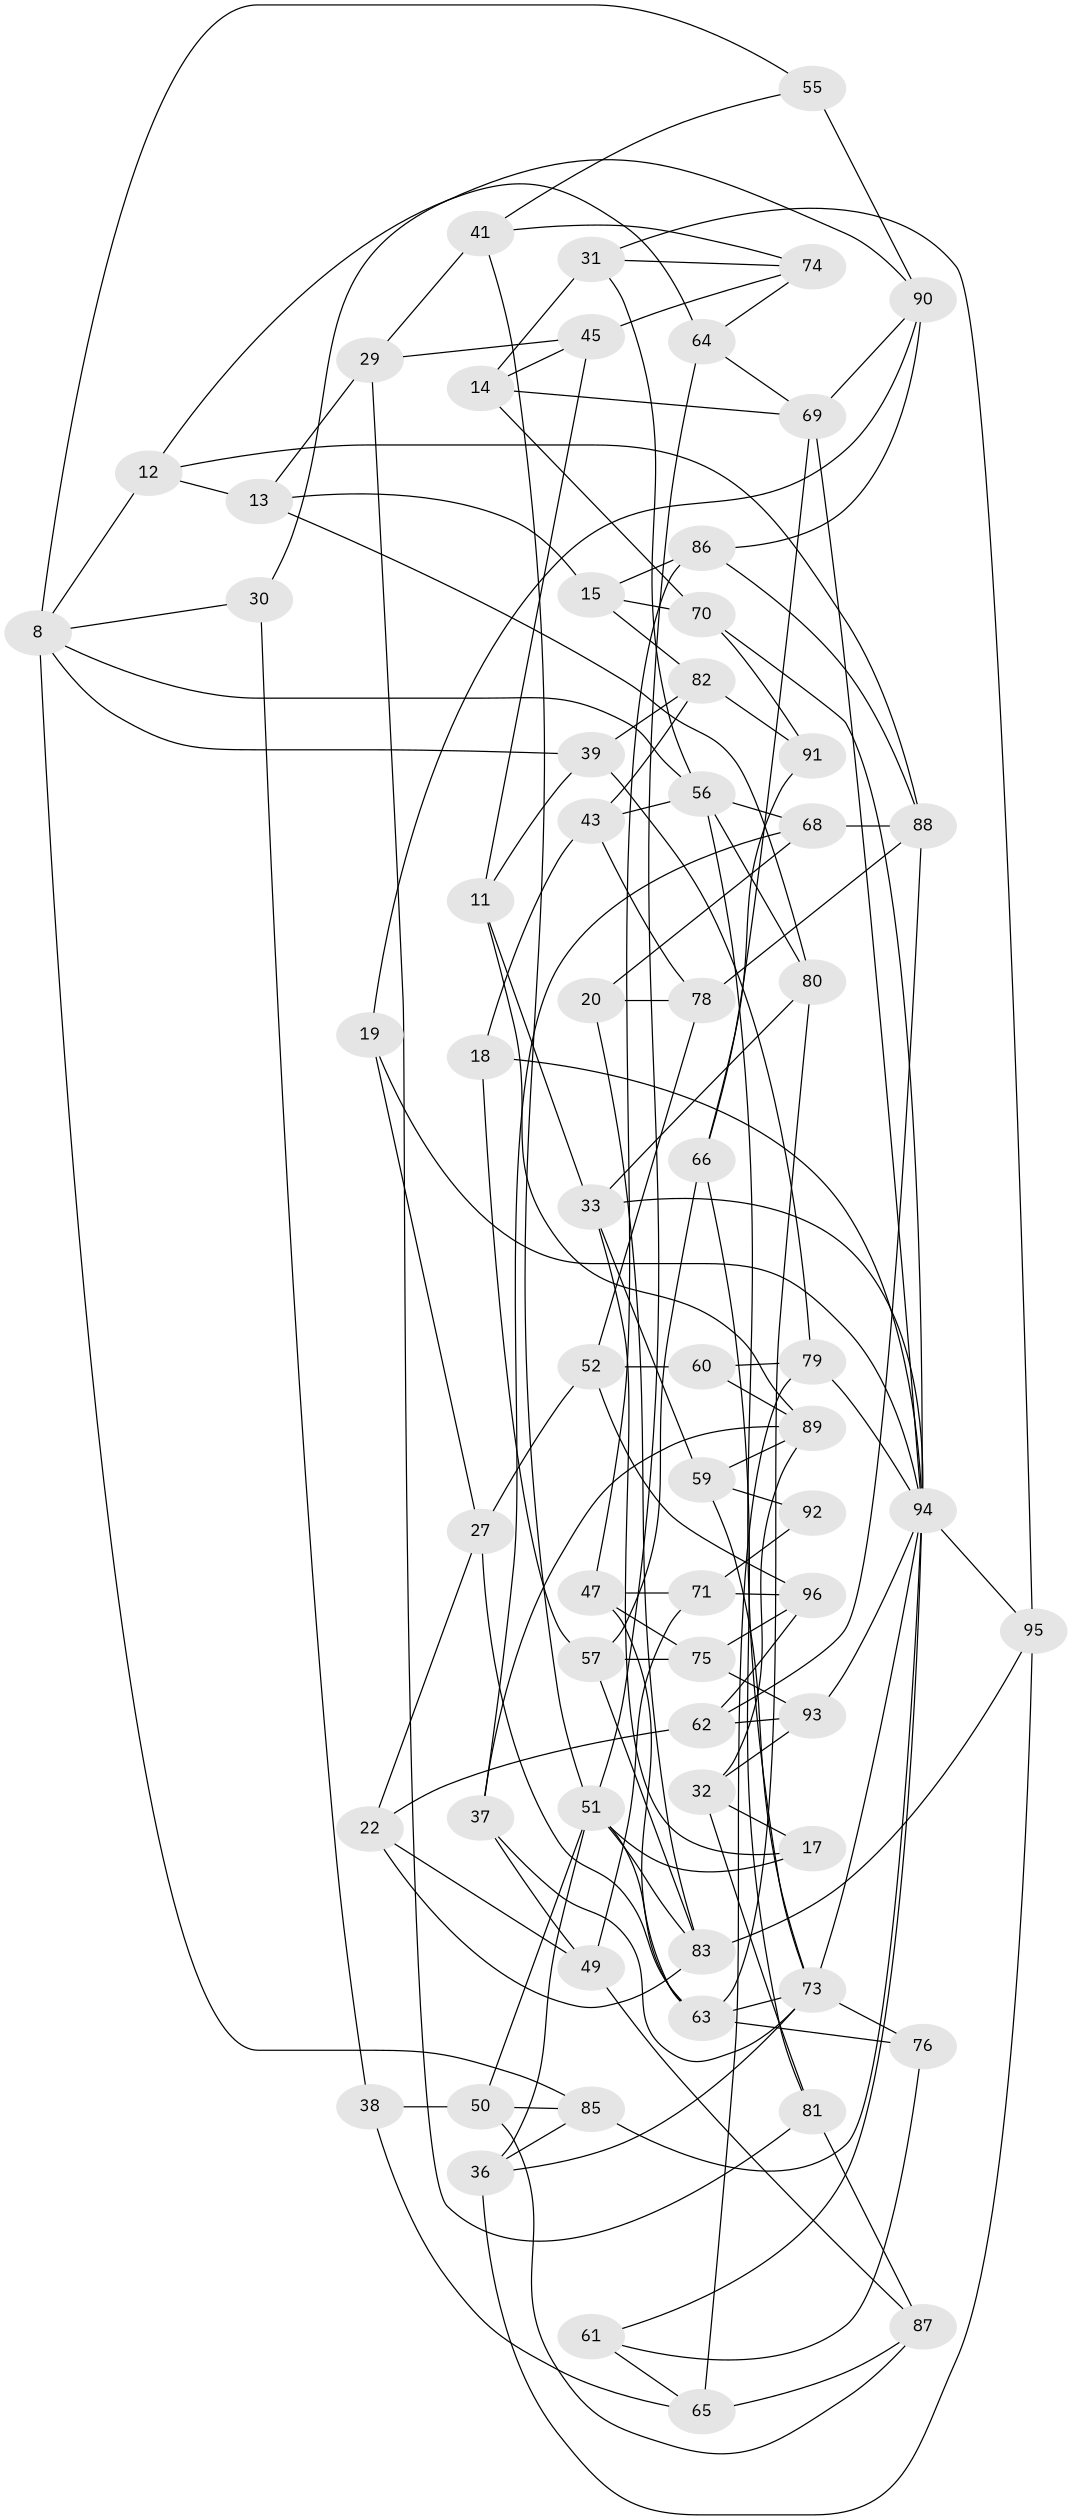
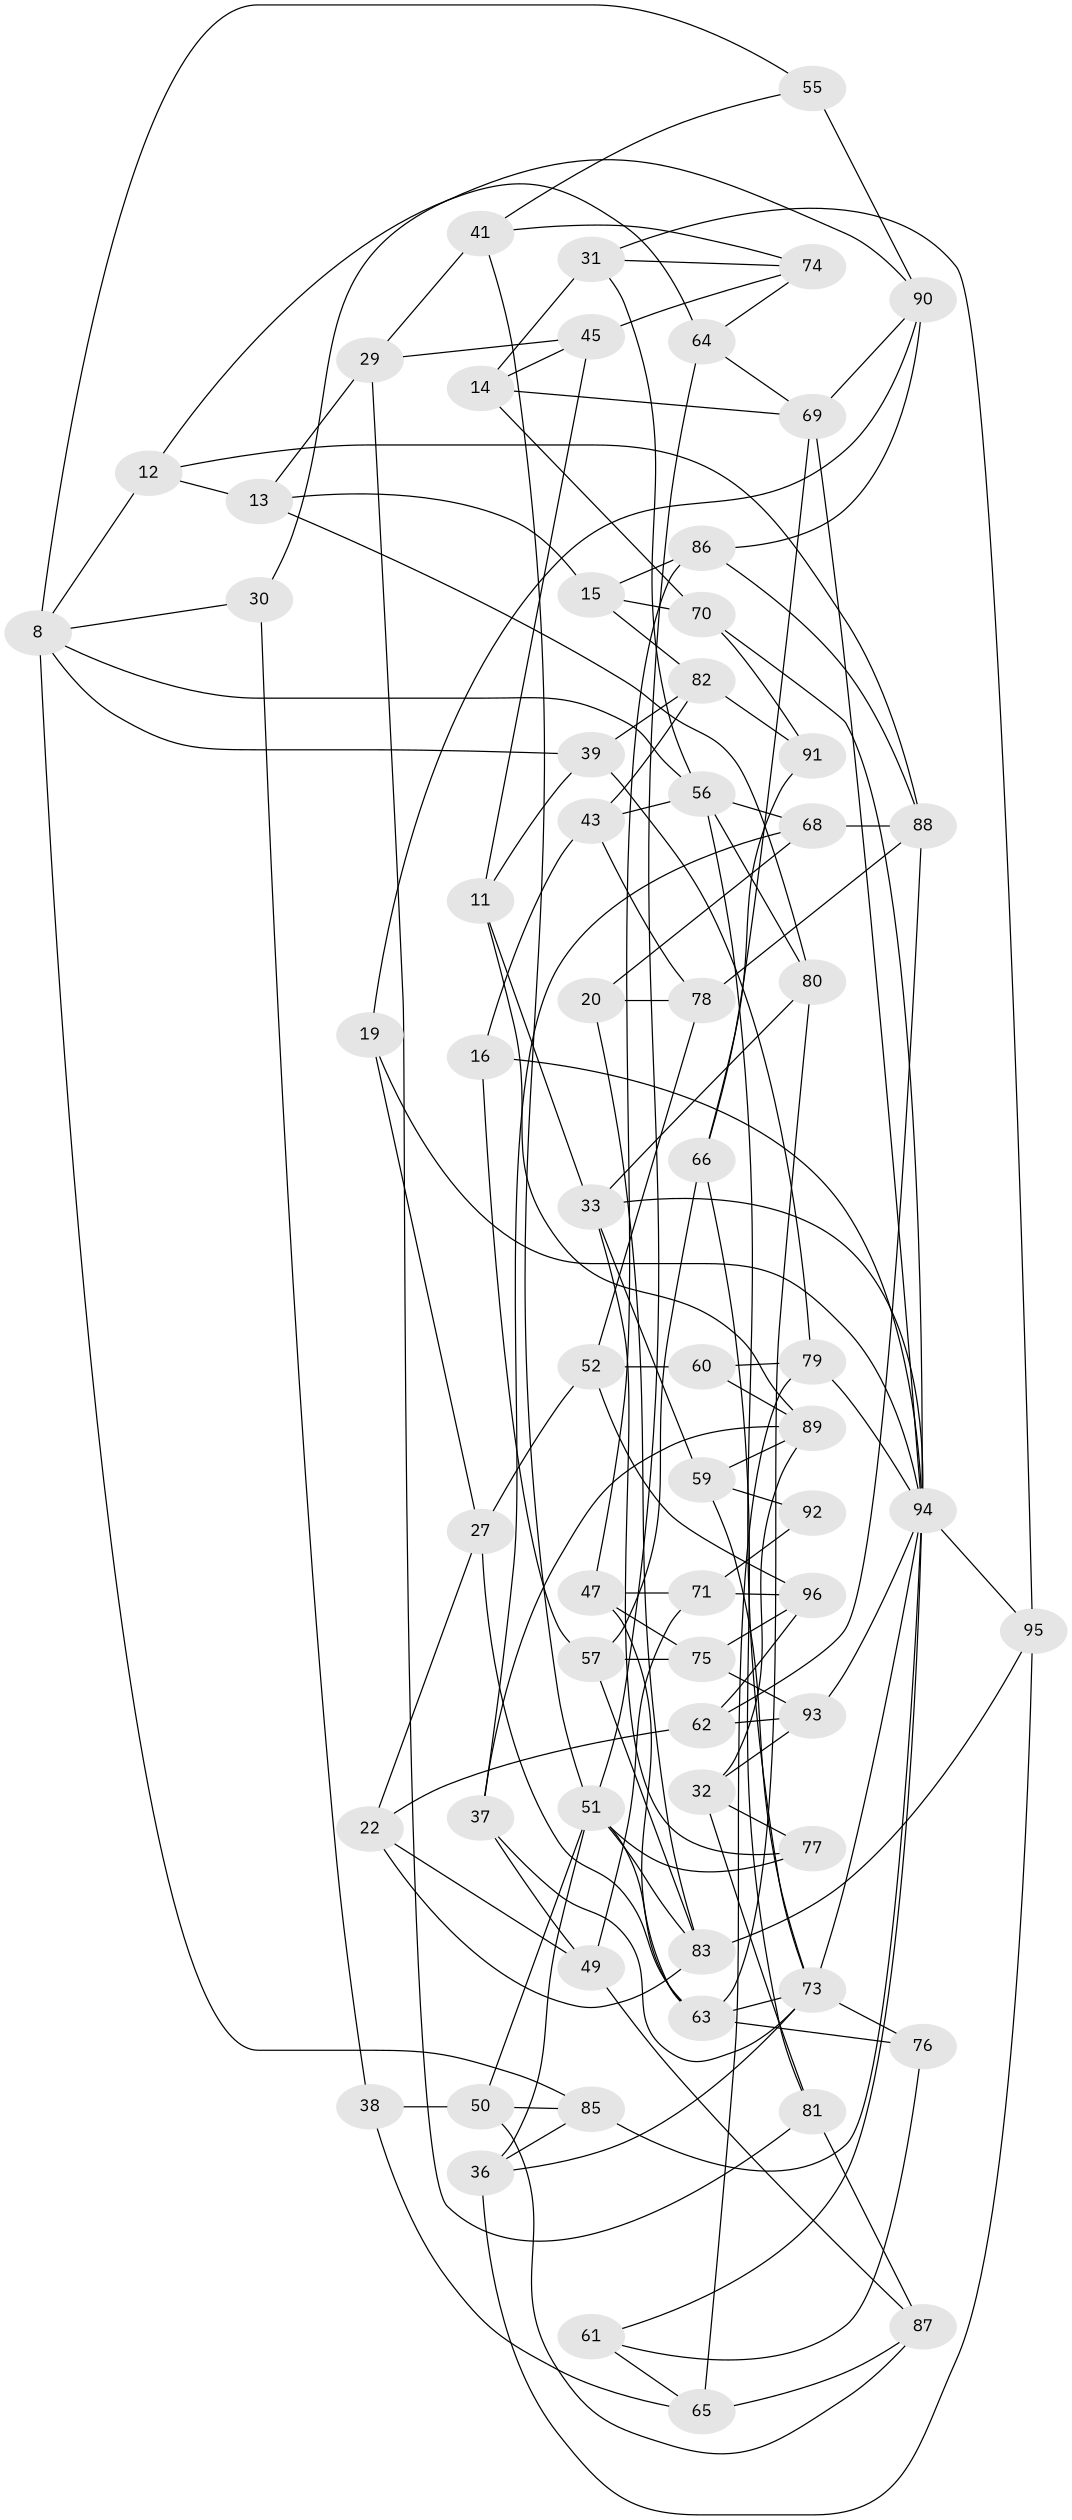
(481, 1057) -> (481, 1057)
(812, 1849) -> (812, 1849)
